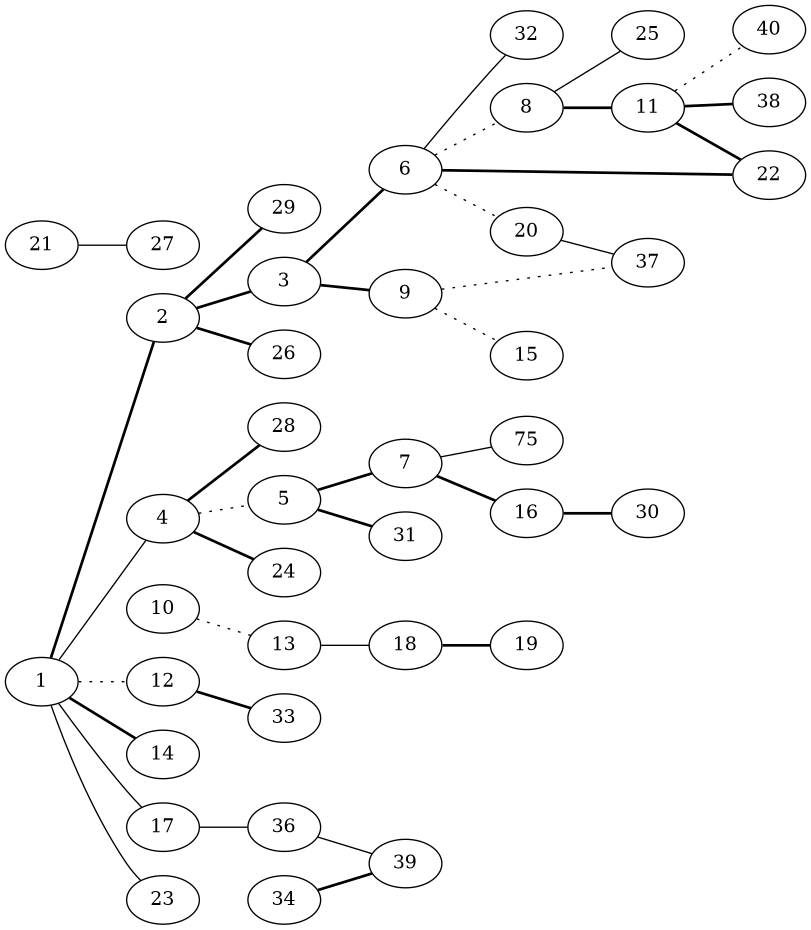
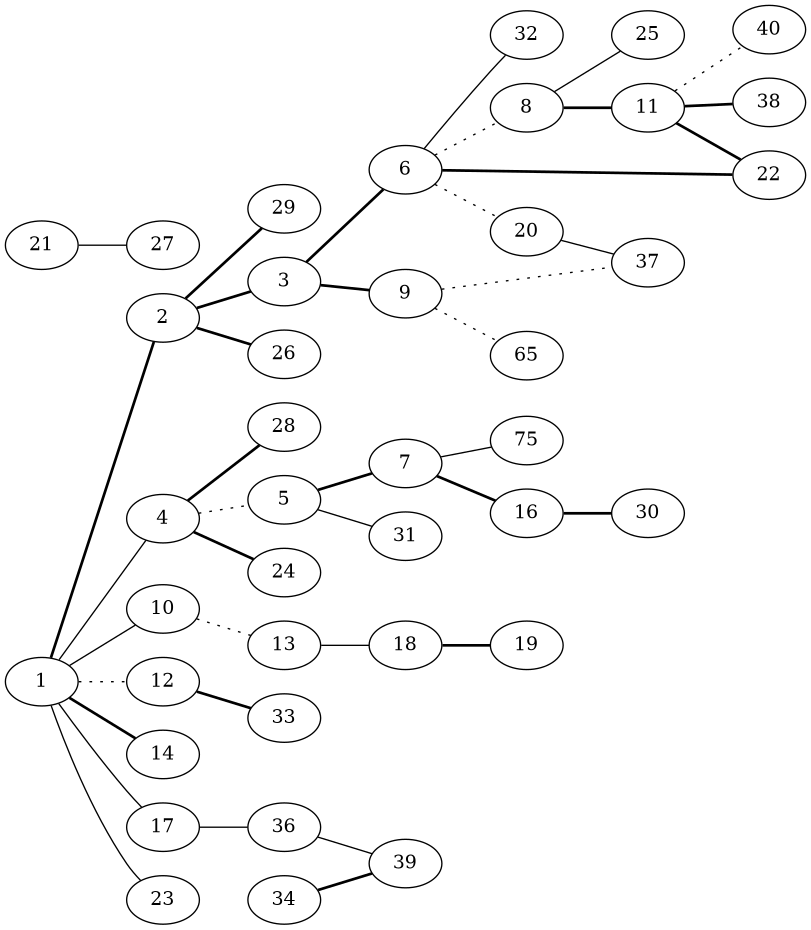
(527, 356) -> (527, 356)
(345, 518) -> (345, 518)
none -> (102, 645)
